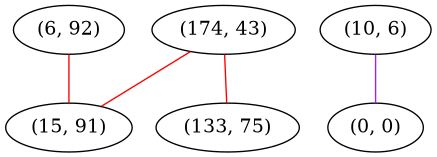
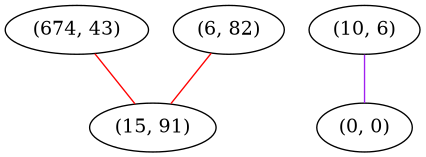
(69, 30) -> (229, 30)
(224, 30) -> (77, 30)
(228, 128) -> none
